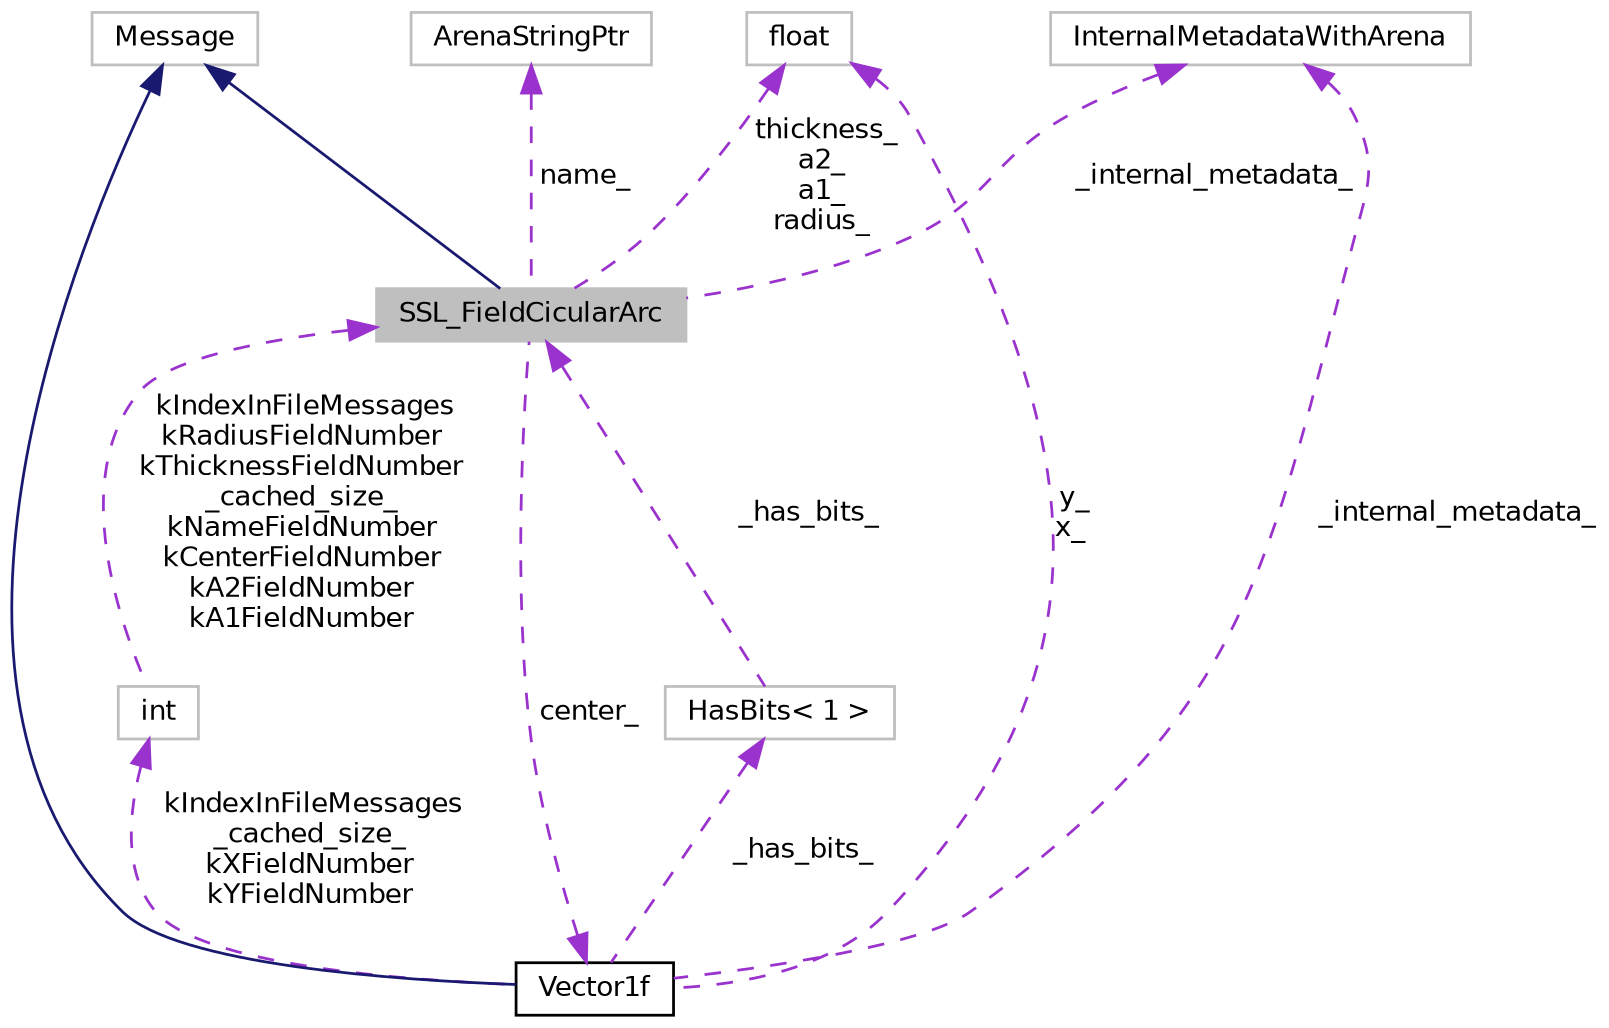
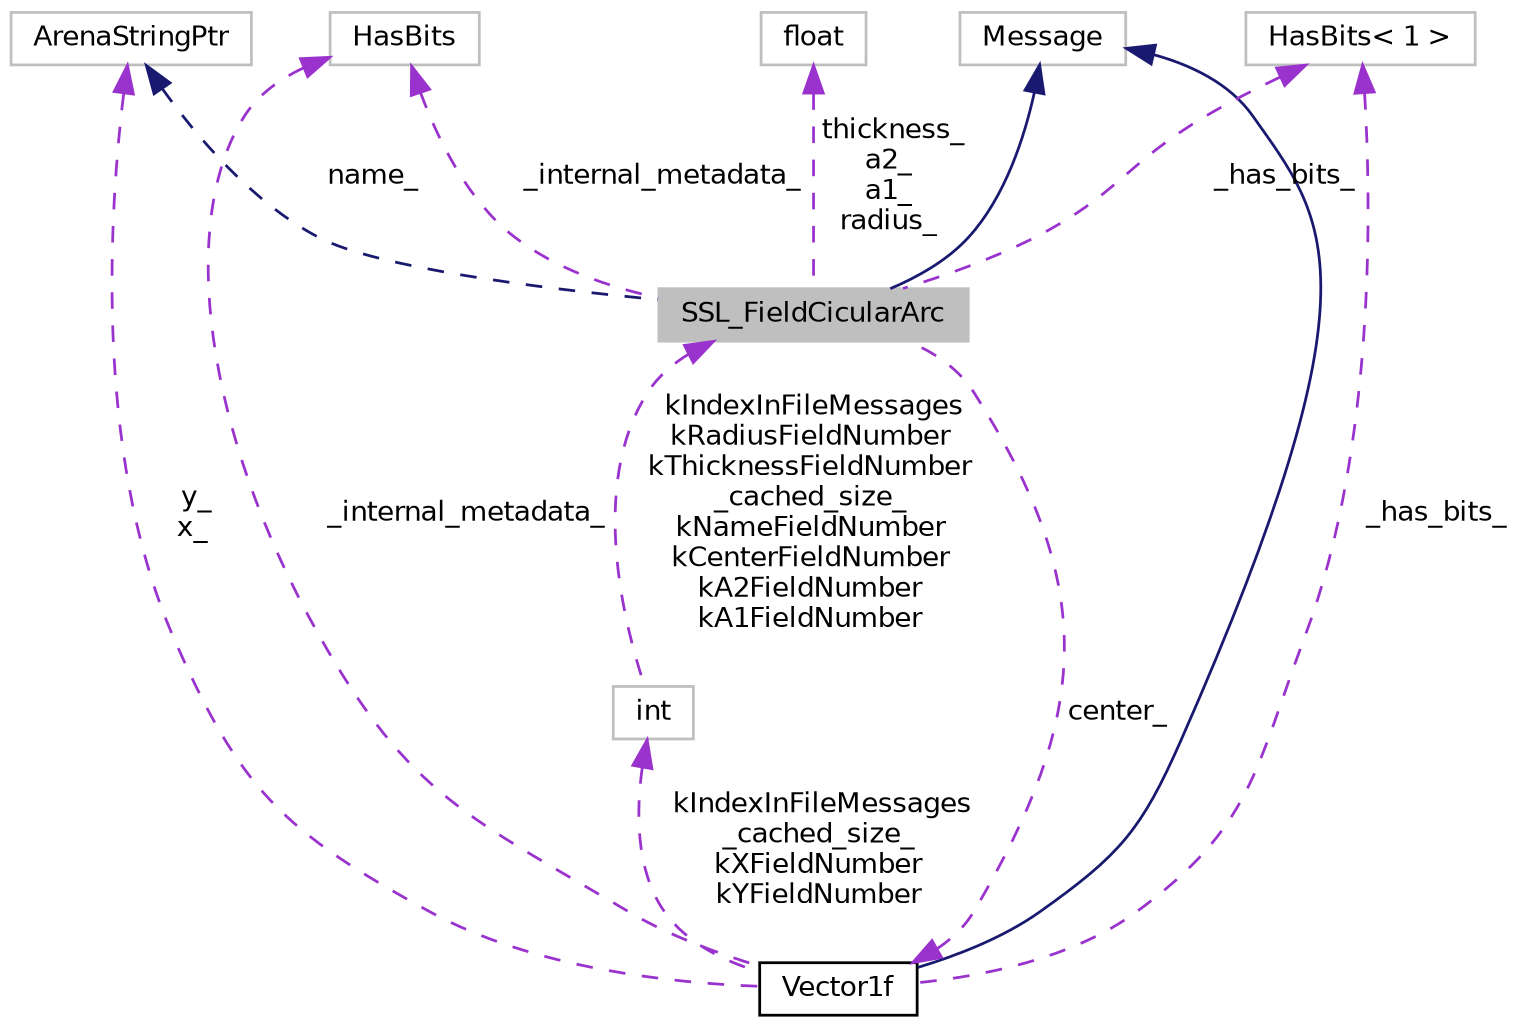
(1261, 39) -> (405, 39)
(531, 191) -> (379, 258)
(664, 526) -> (1099, 197)
(1047, 613) -> (212, 716)
